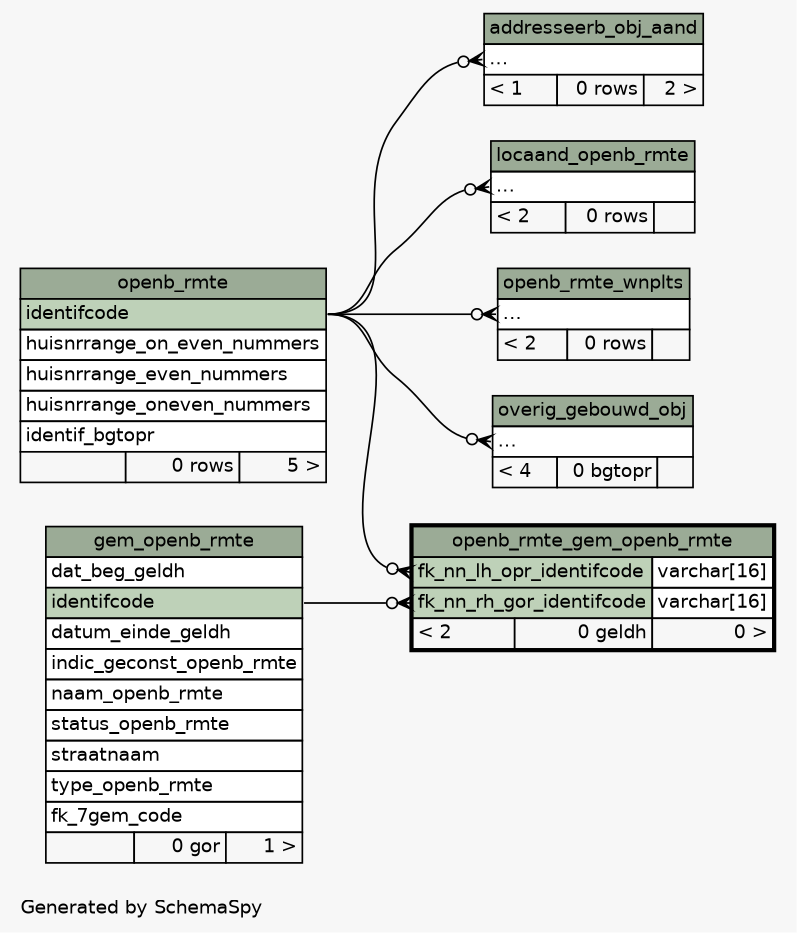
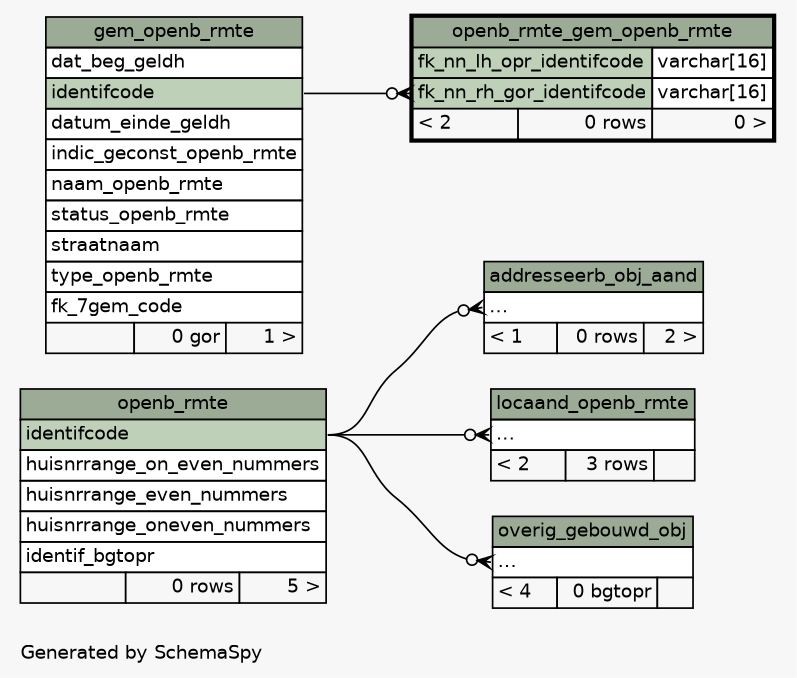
(617, 217) -> (617, 465)
(593, 314) -> none
(371, 431) -> none
(612, 633) -> (616, 123)
